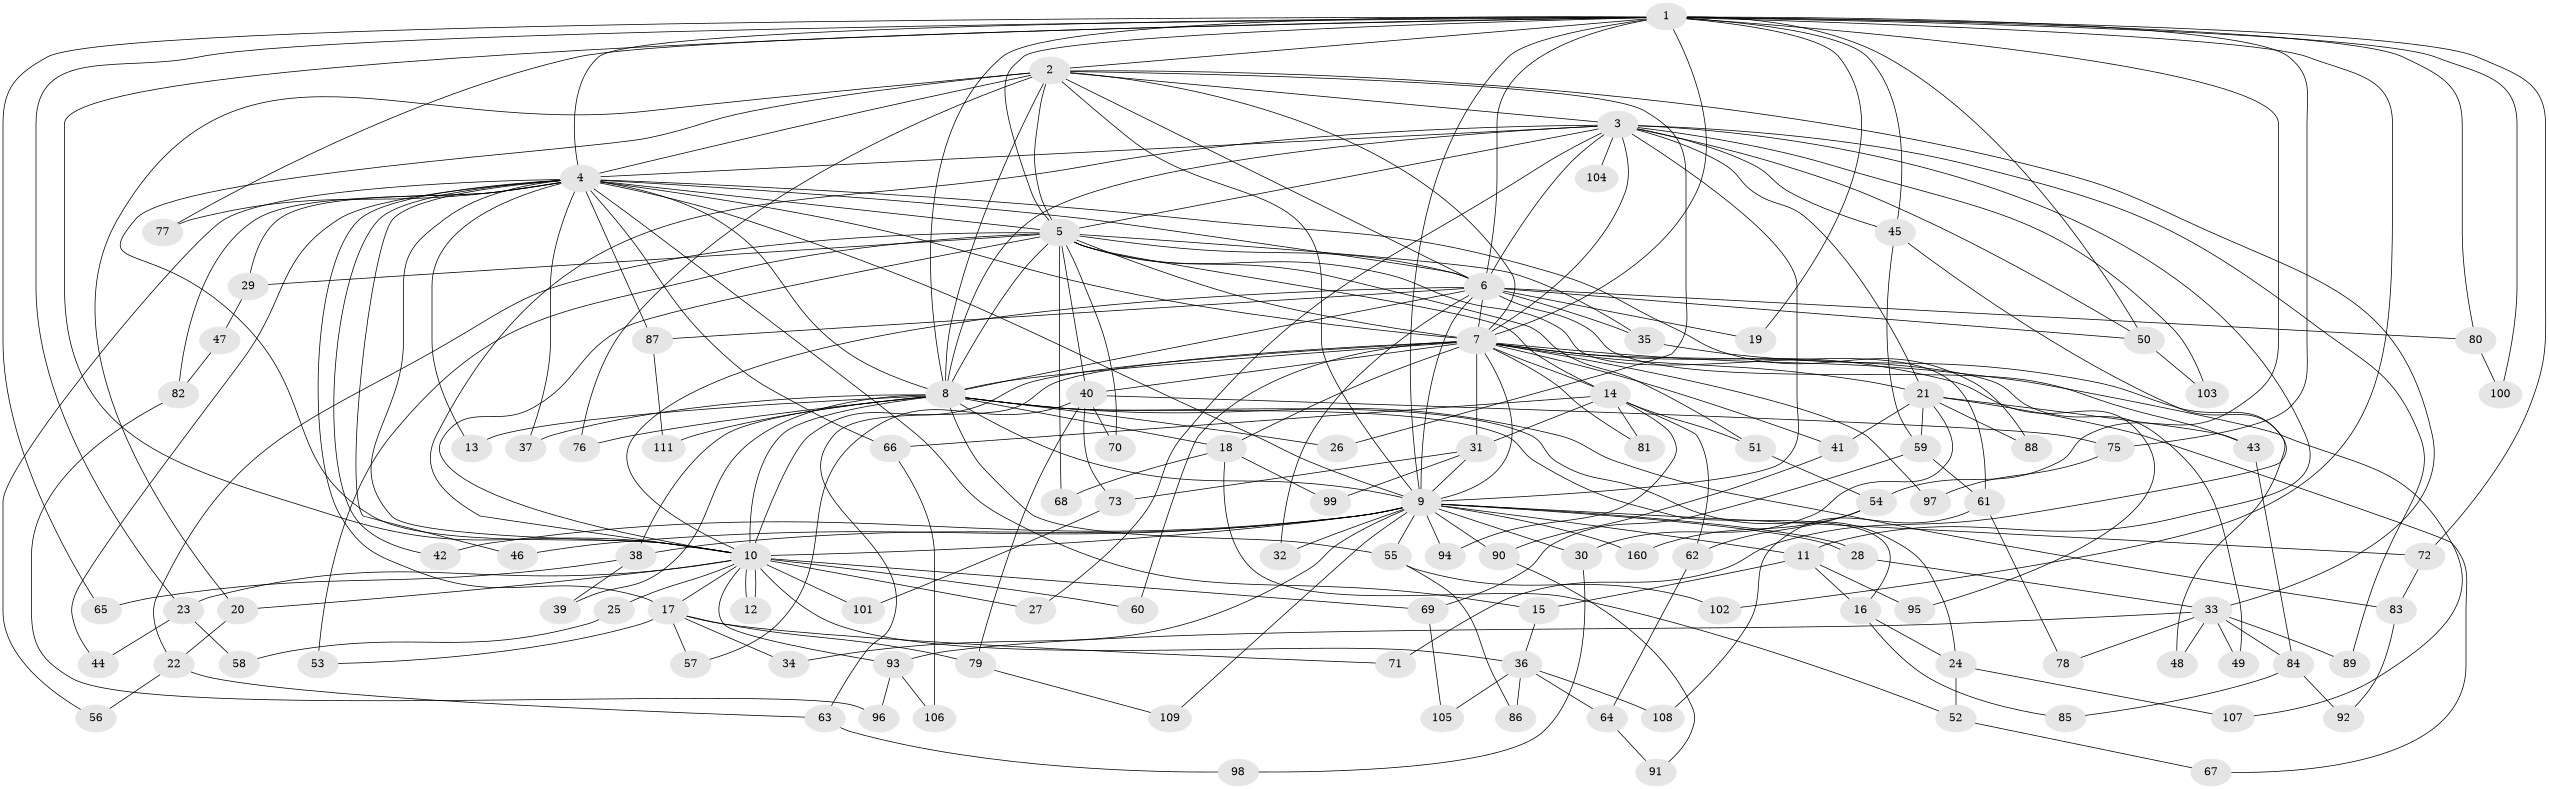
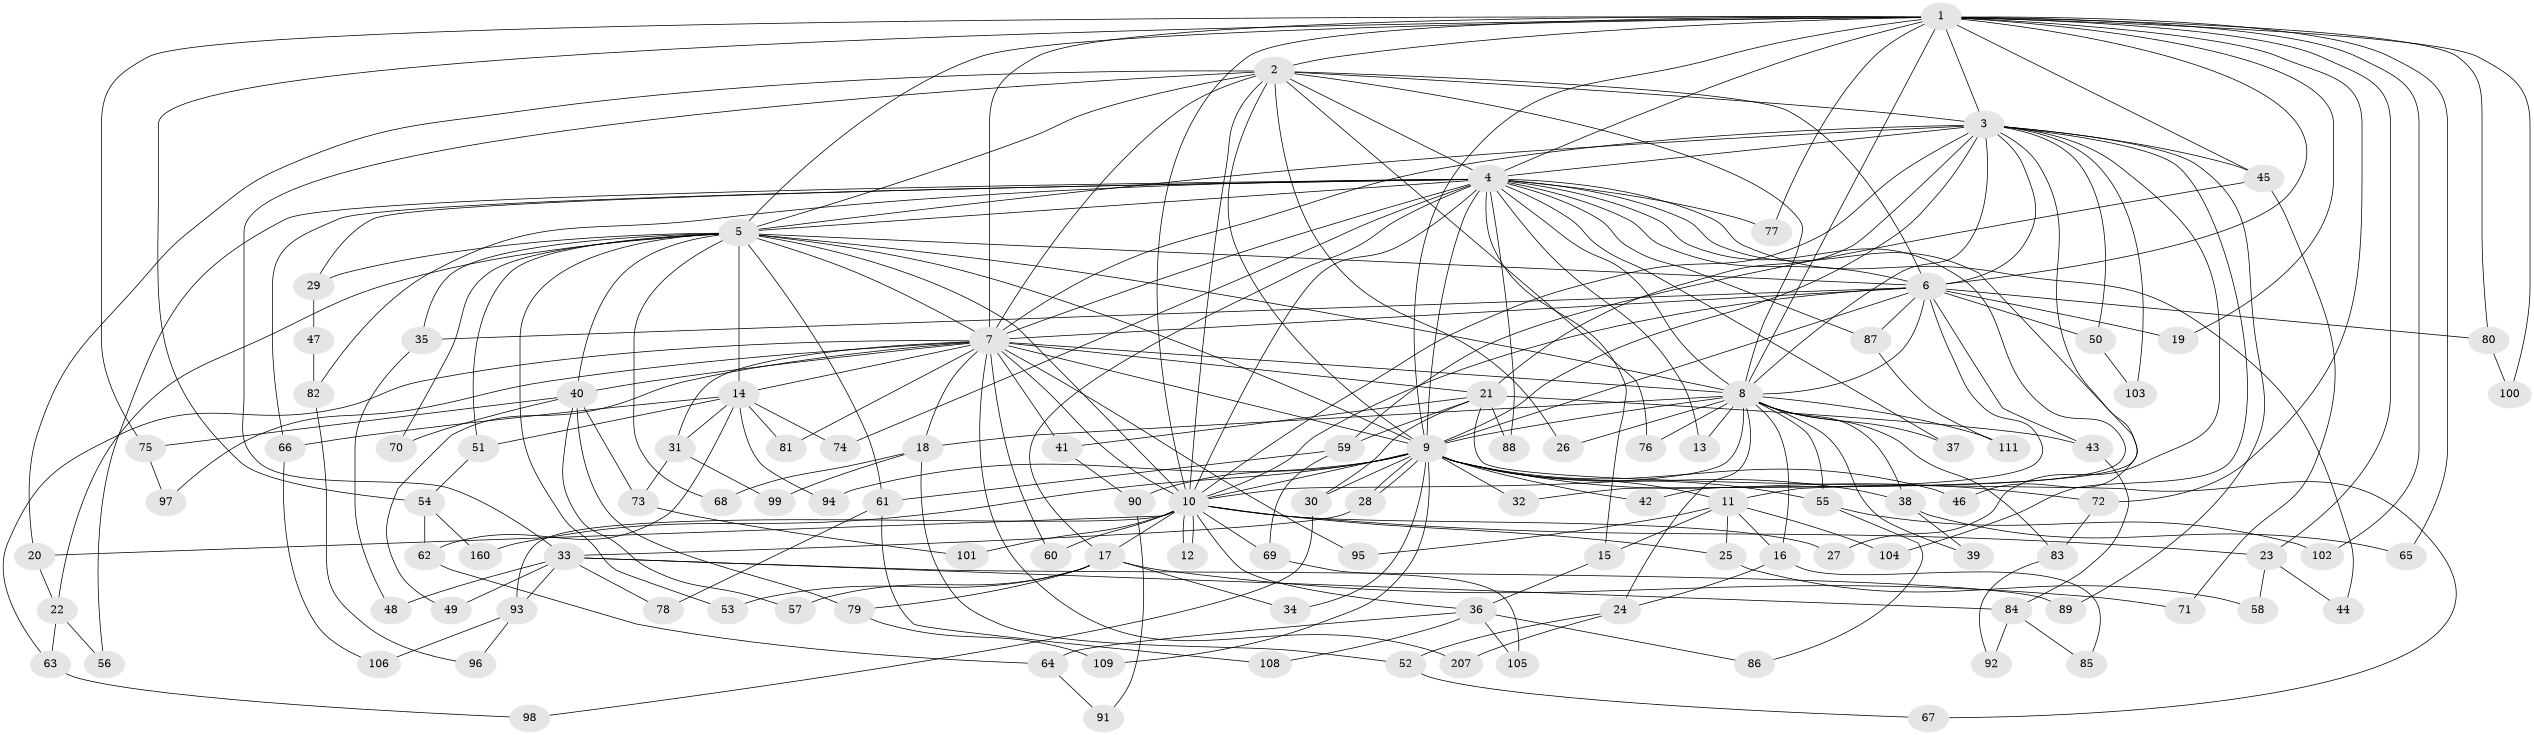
(1955, 105) -> (1963, 71)
none -> (840, 448)
(1449, 476) -> (1093, 311)
none -> (1727, 526)
none -> (1810, 526)
(2233, 718) -> (1461, 664)
